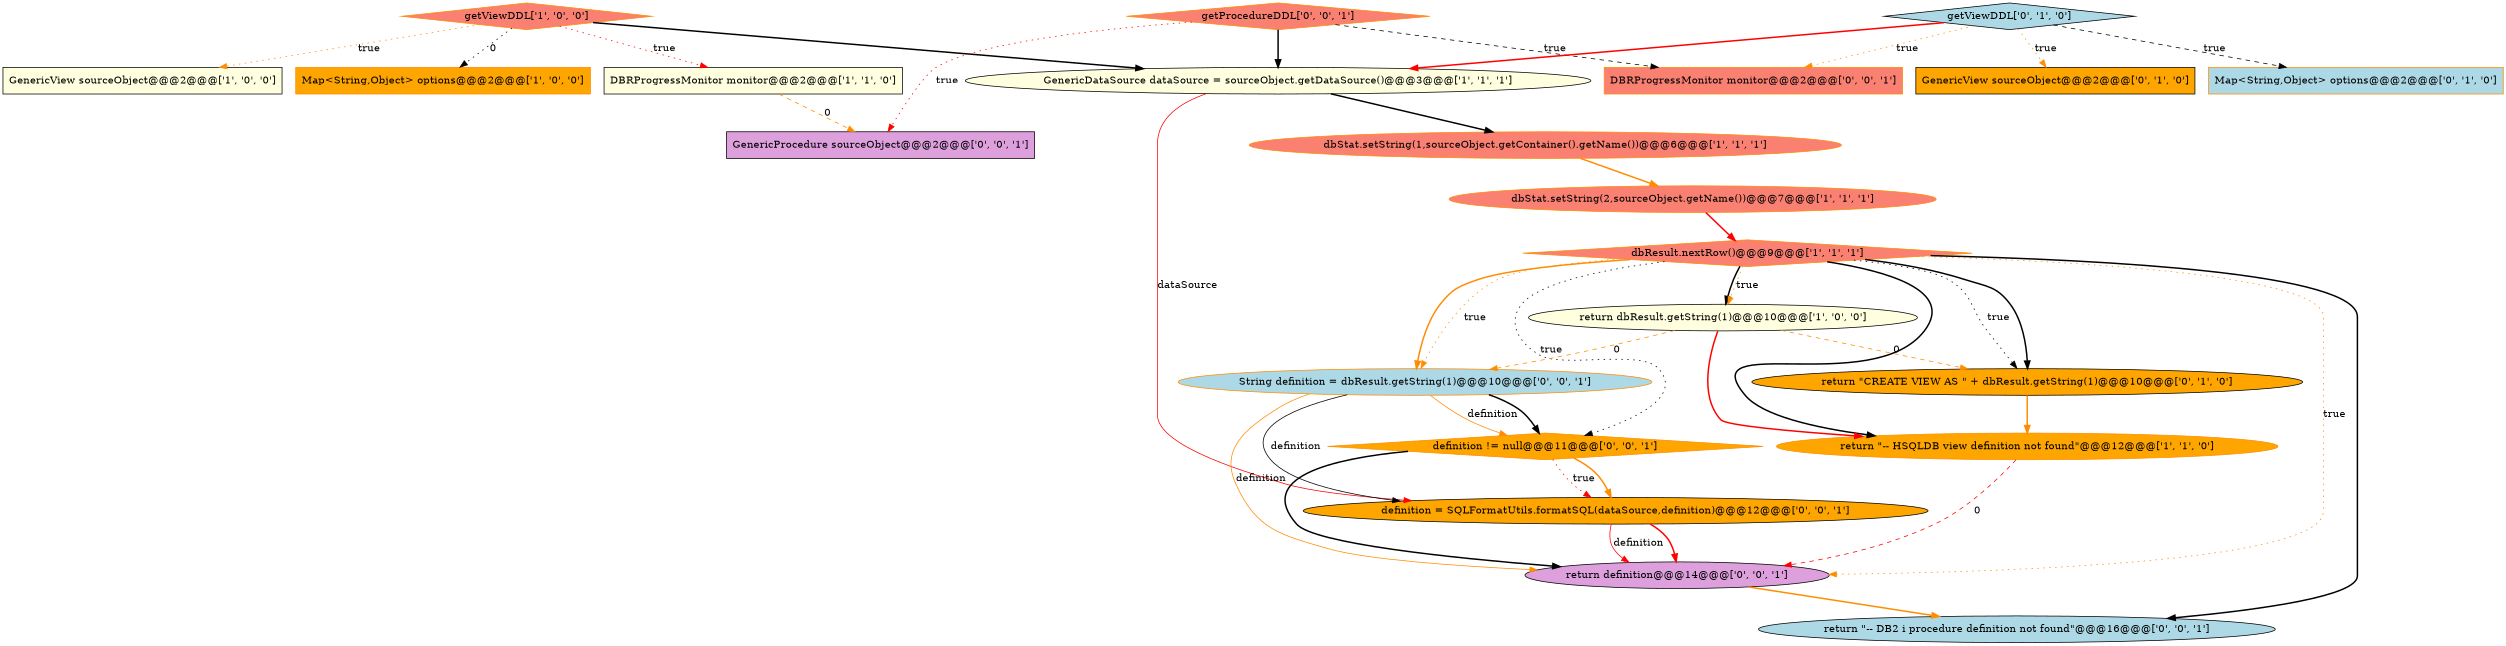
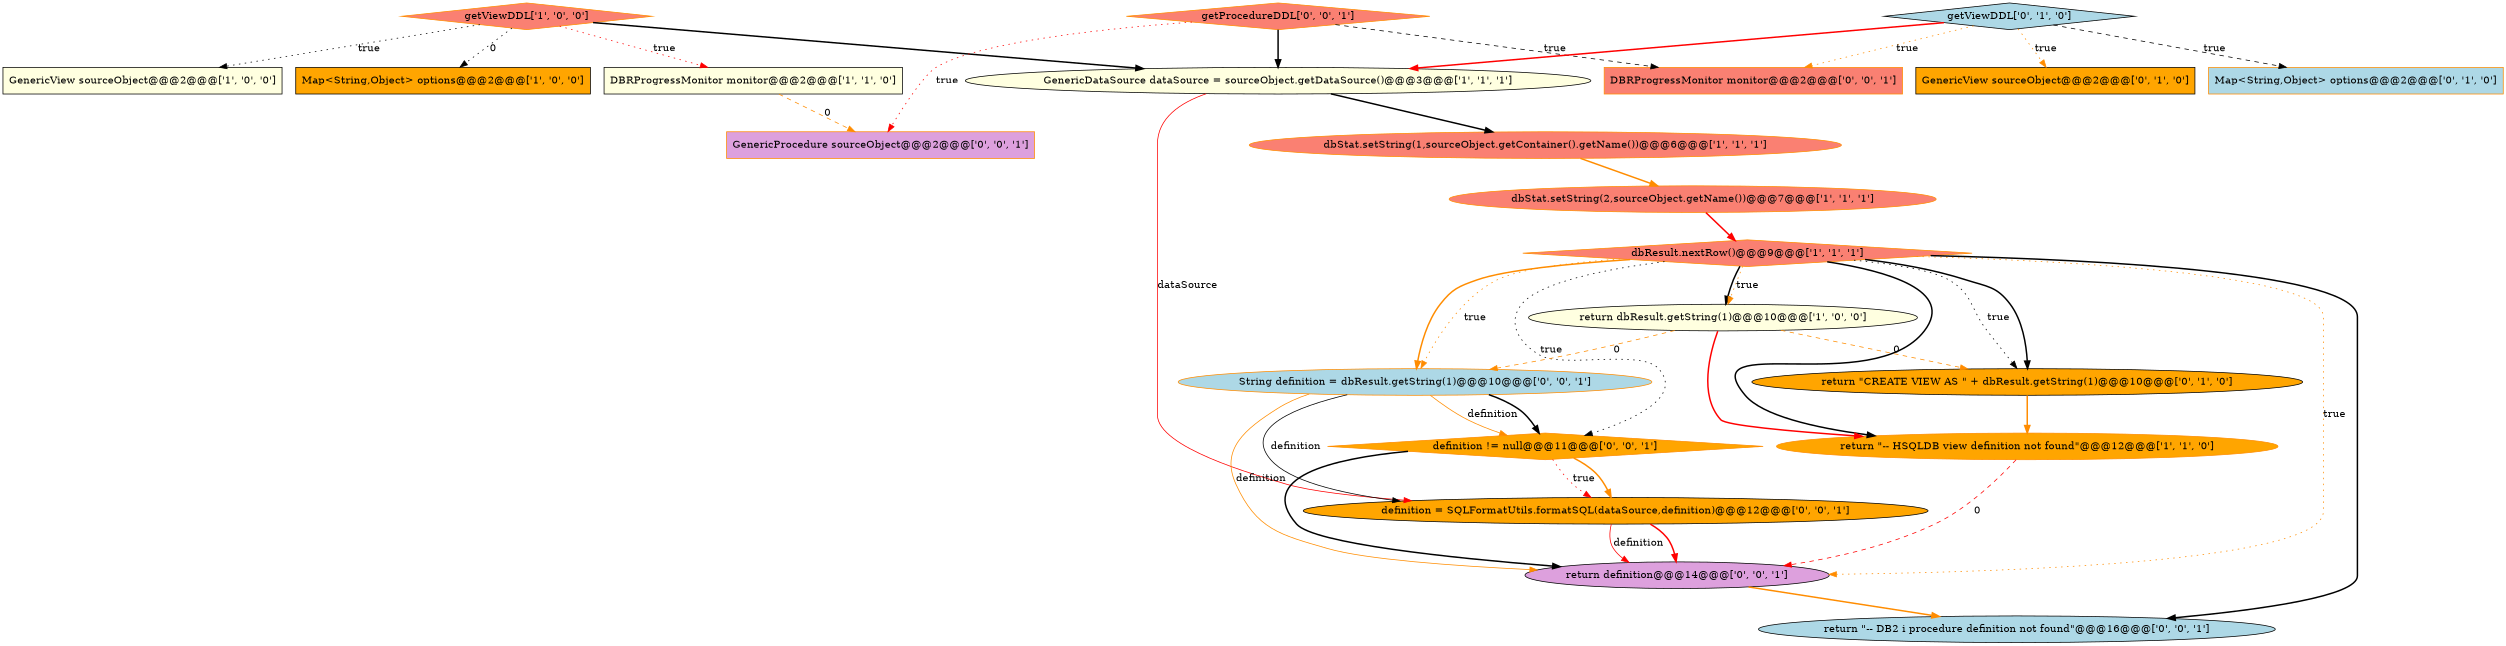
(353, 45) -> (353, 45)
(443, 81) -> (443, 81)
(881, 145) -> (881, 145)
